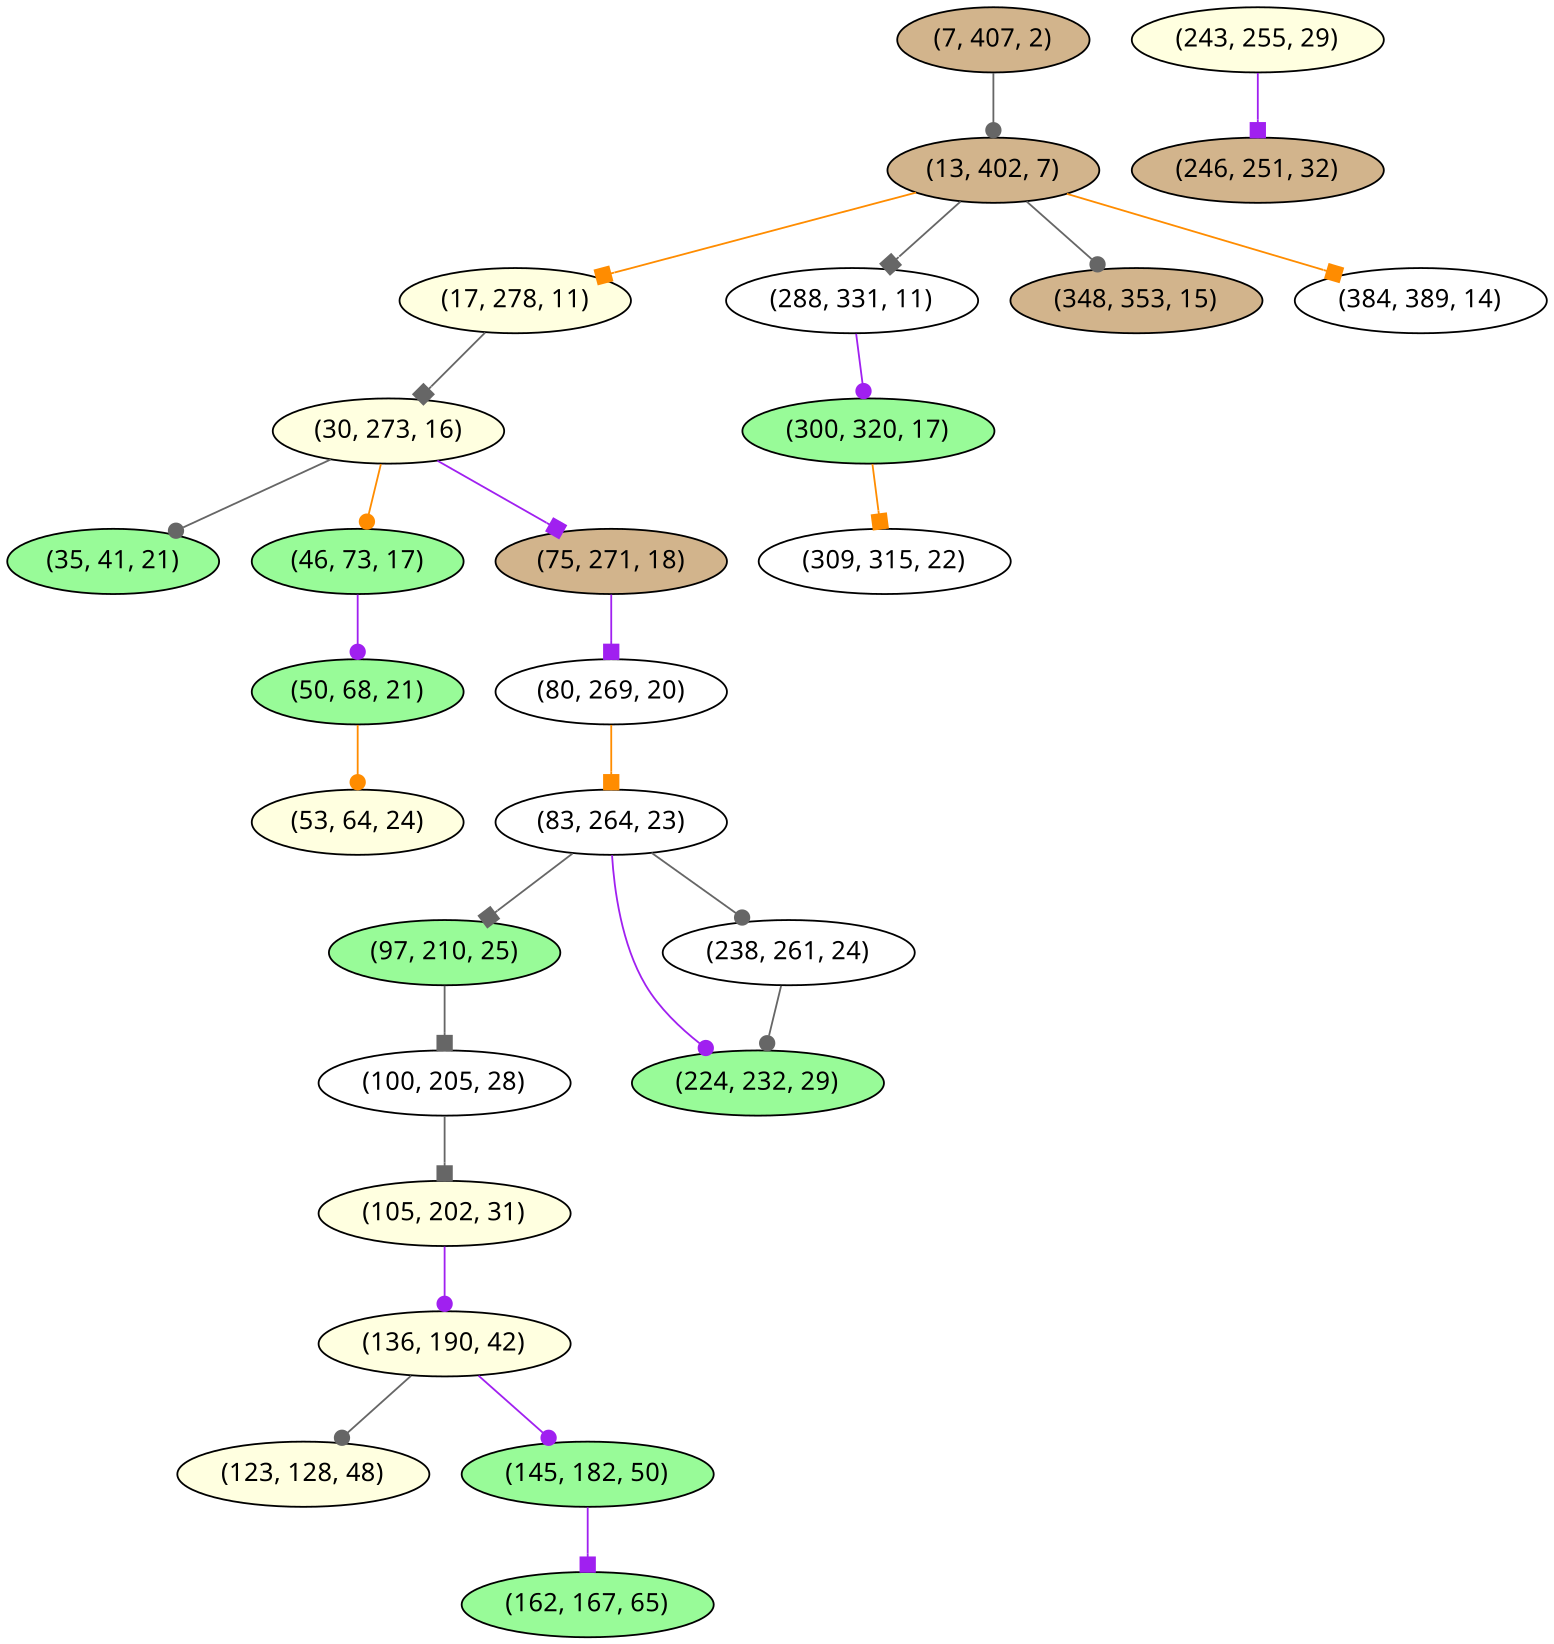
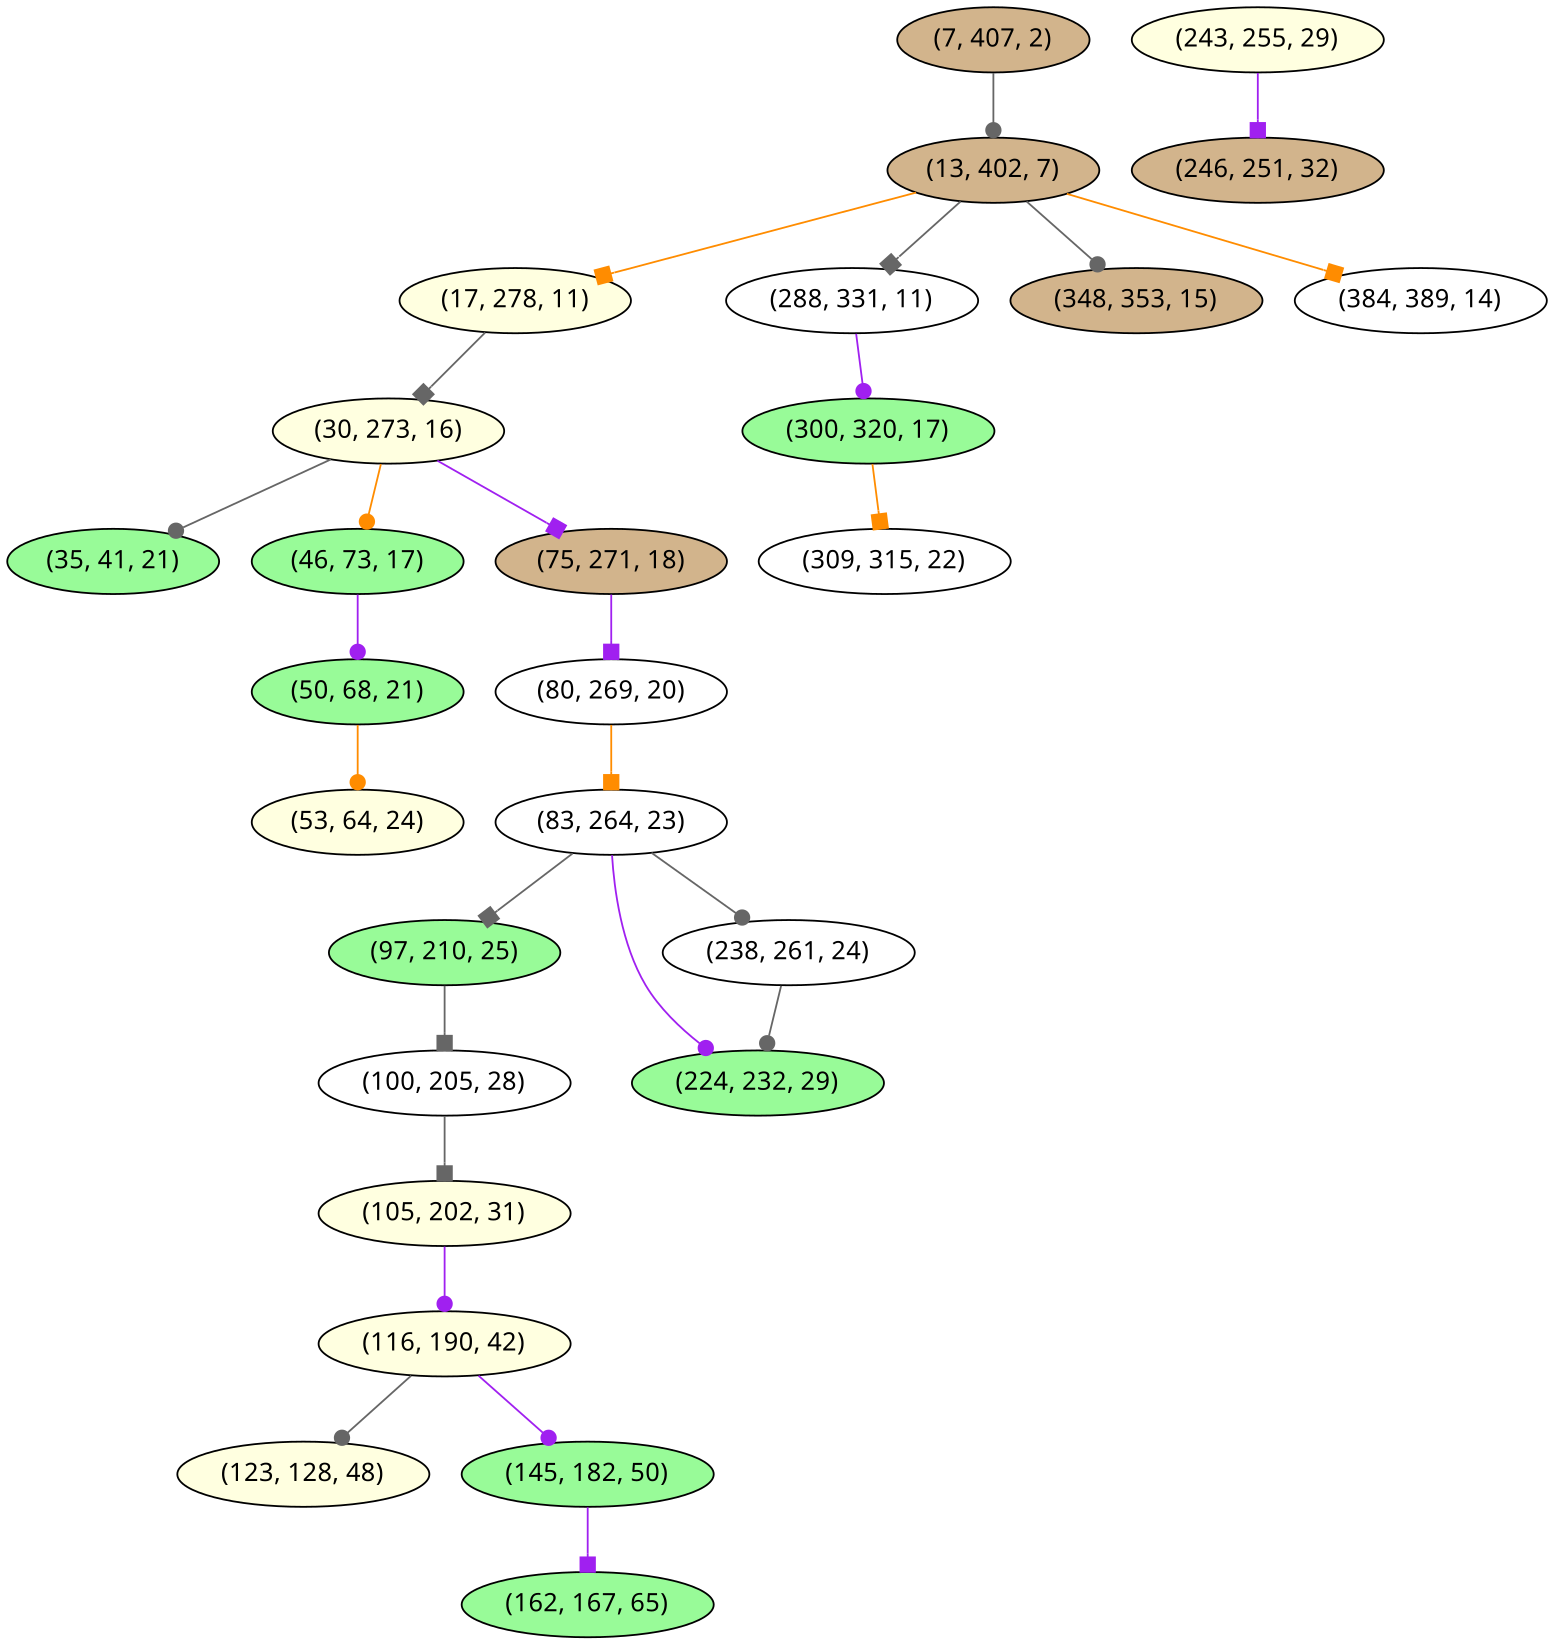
(445, 1344) -> (445, 1344)
